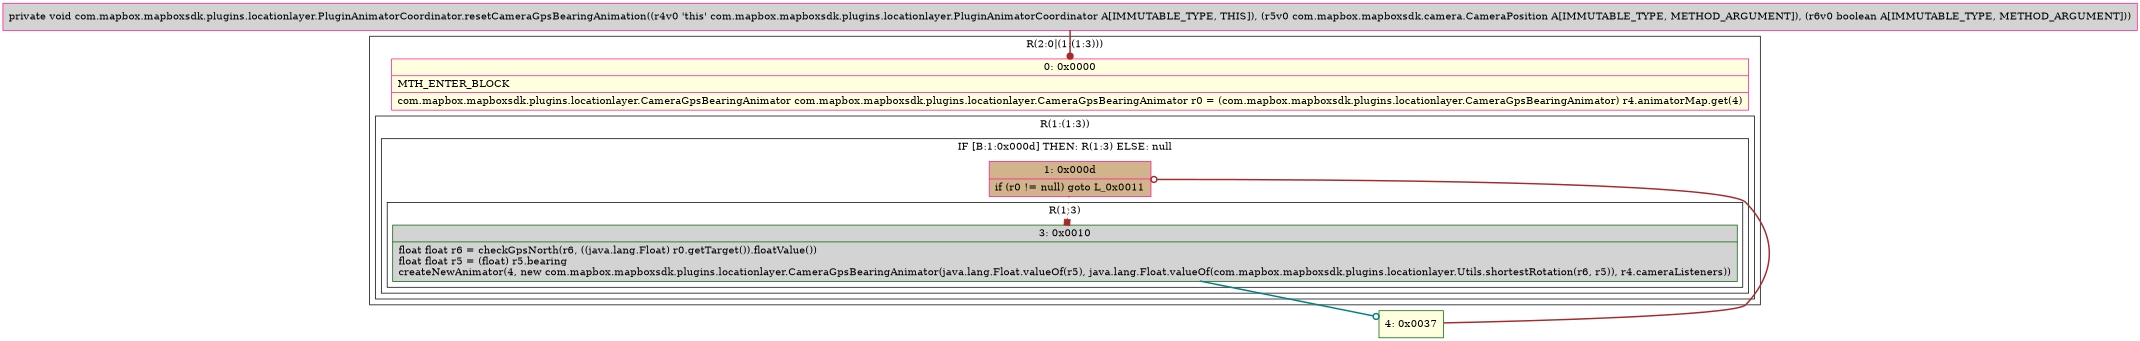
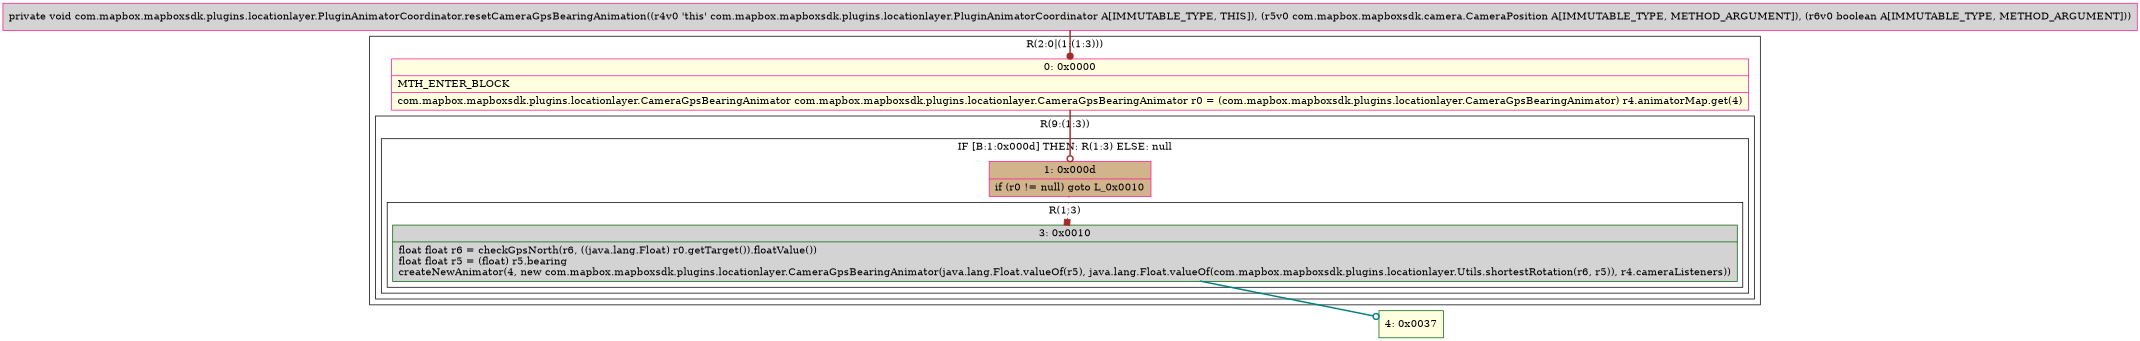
(1065, 124) -> (1065, 124)
(1070, 187) -> (1070, 187)
(1661, 190) -> (1070, 133)
